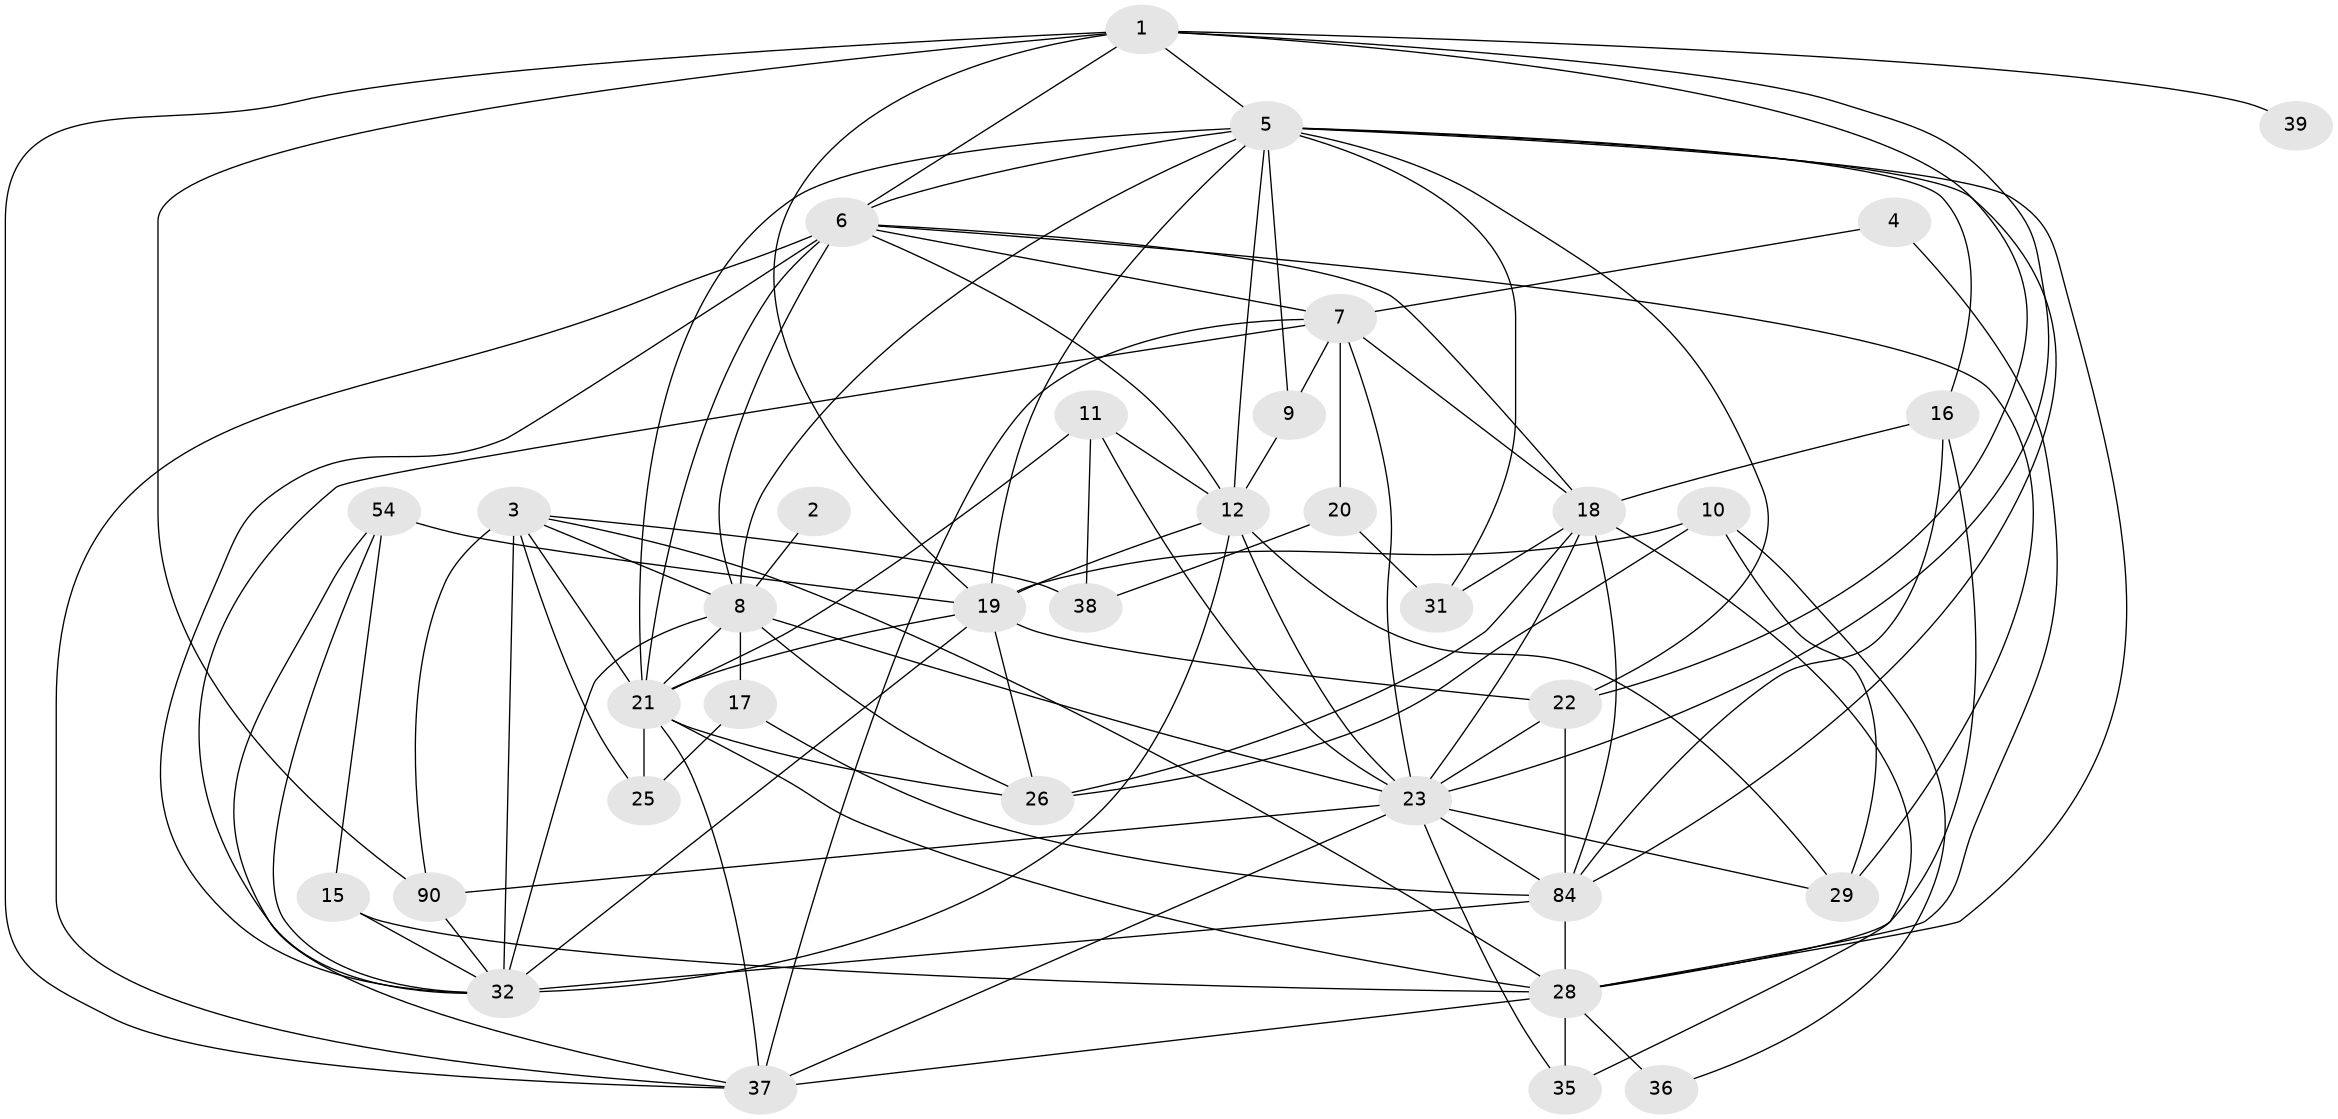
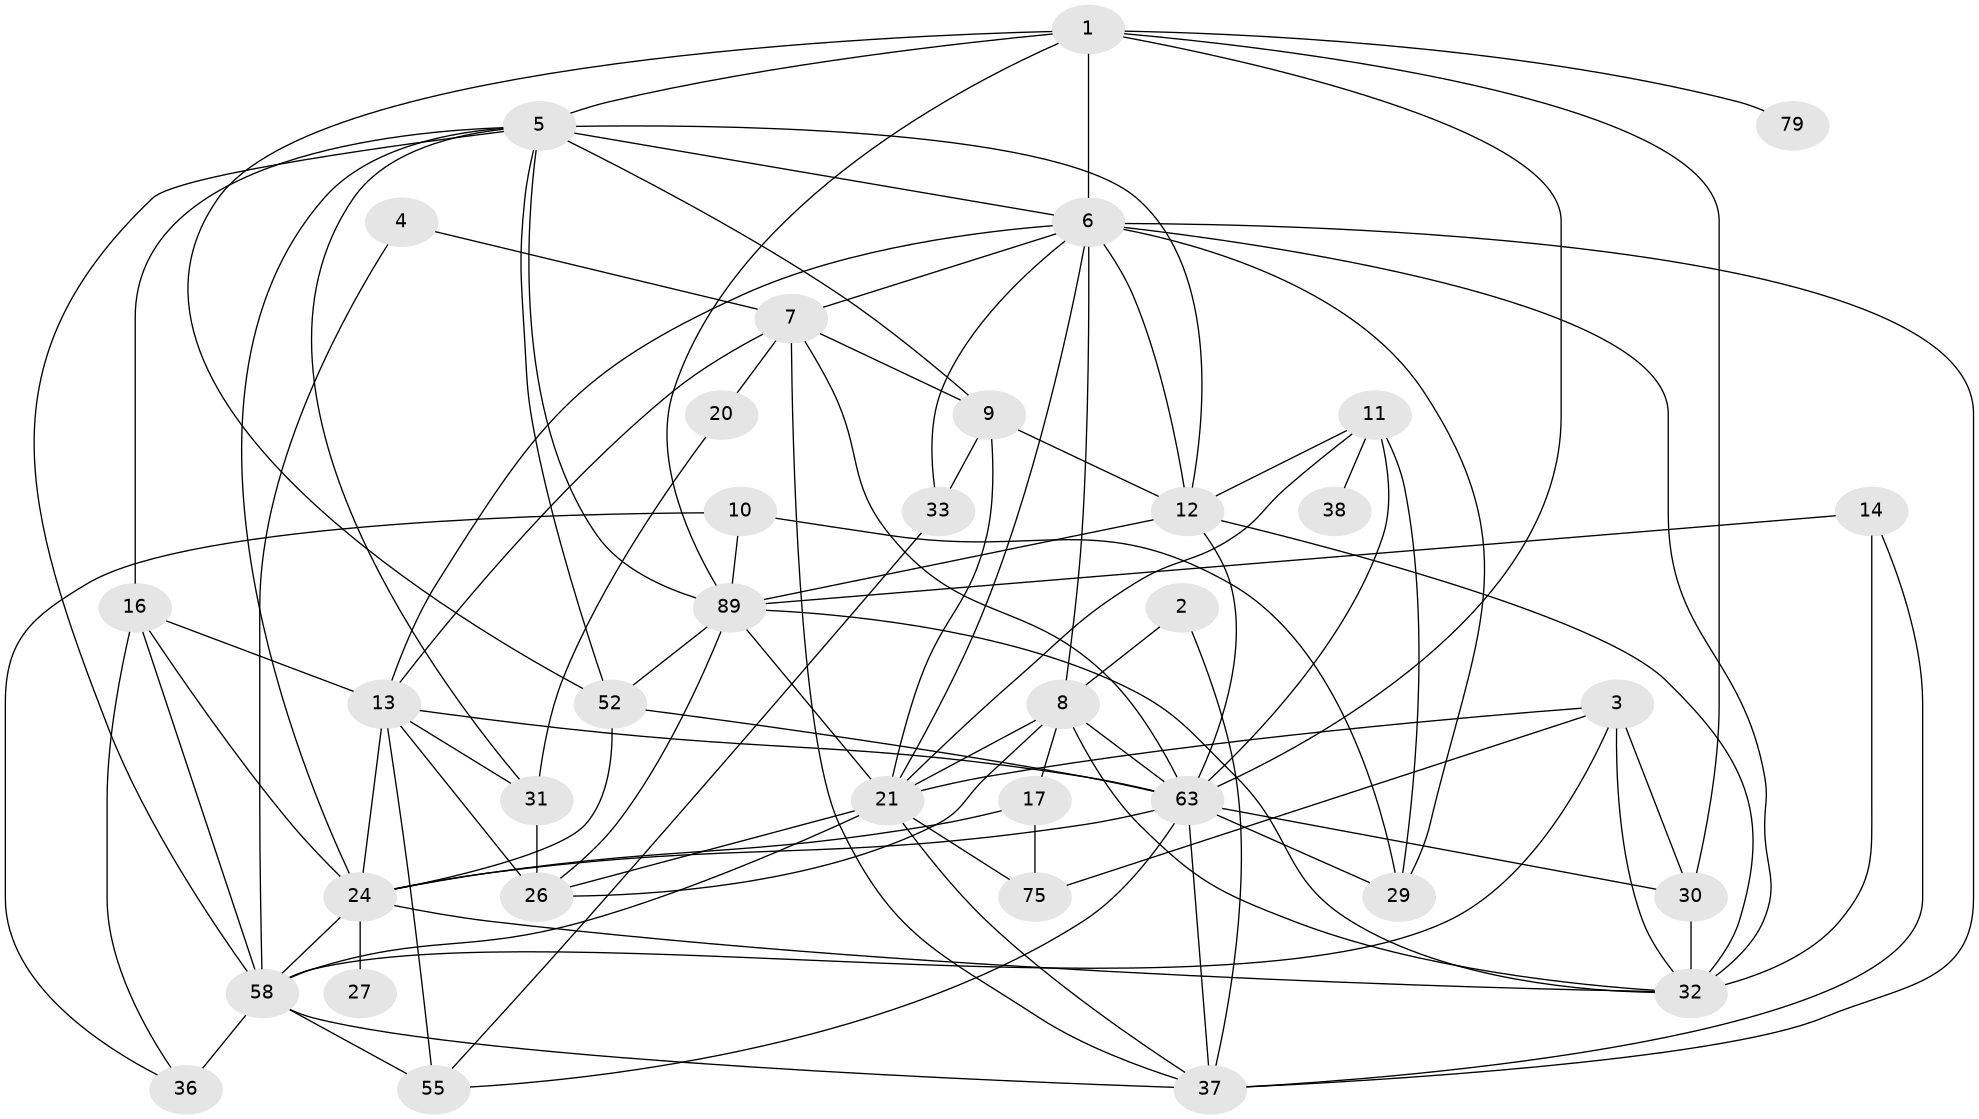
(2296, 126) -> (1793, 126)
(764, 226) -> (955, 611)
(935, 310) -> none
(5, 373) -> (1241, 846)
(468, 460) -> none
(384, 511) -> (1872, 511)
none -> (939, 511)
(1589, 511) -> (384, 704)
(806, 545) -> none
(598, 548) -> none
(1209, 562) -> none
(989, 608) -> (730, 608)
(1561, 661) -> (1419, 643)
(1416, 703) -> (537, 842)
(1565, 704) -> (611, 704)
(644, 801) -> (1035, 897)
(1415, 801) -> (1188, 801)
none -> (107, 856)
(333, 897) -> none
(430, 897) -> (1691, 897)
(1565, 897) -> (360, 897)
none -> (360, 993)
(1565, 993) -> (262, 993)
(1565, 1090) -> (434, 1090)
